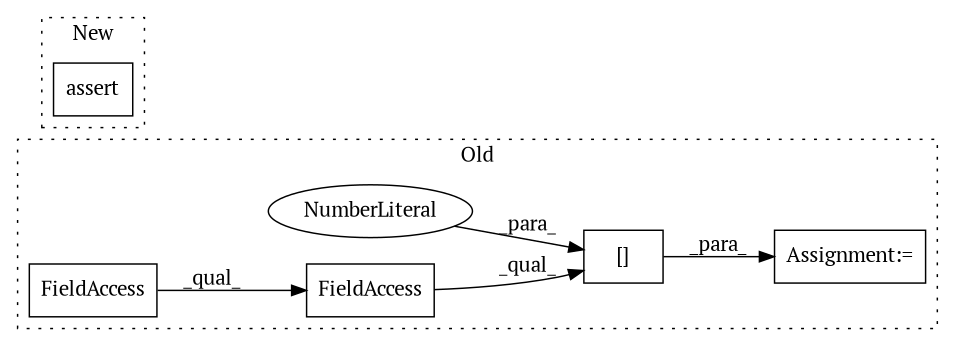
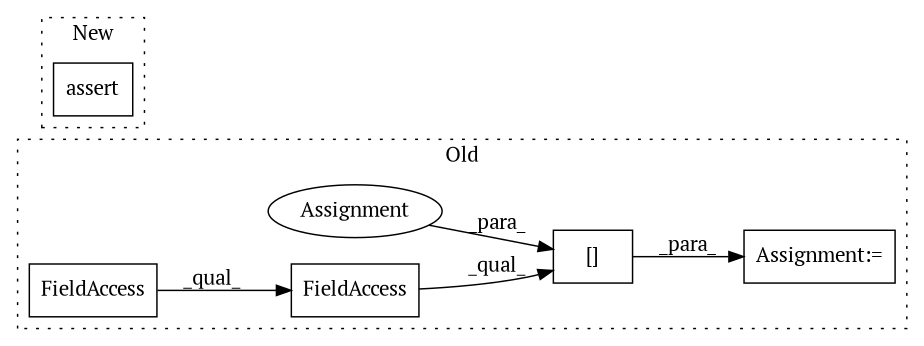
(370, 211) -> (355, 211)
